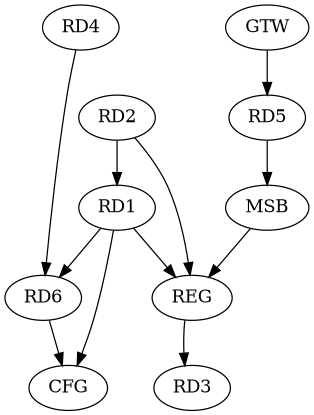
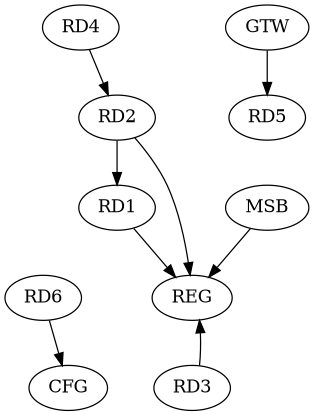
(58, 156) -> (96, 66)
(267, 157) -> none
(84, 248) -> none
(101, 293) -> none
(184, 337) -> (201, 349)
